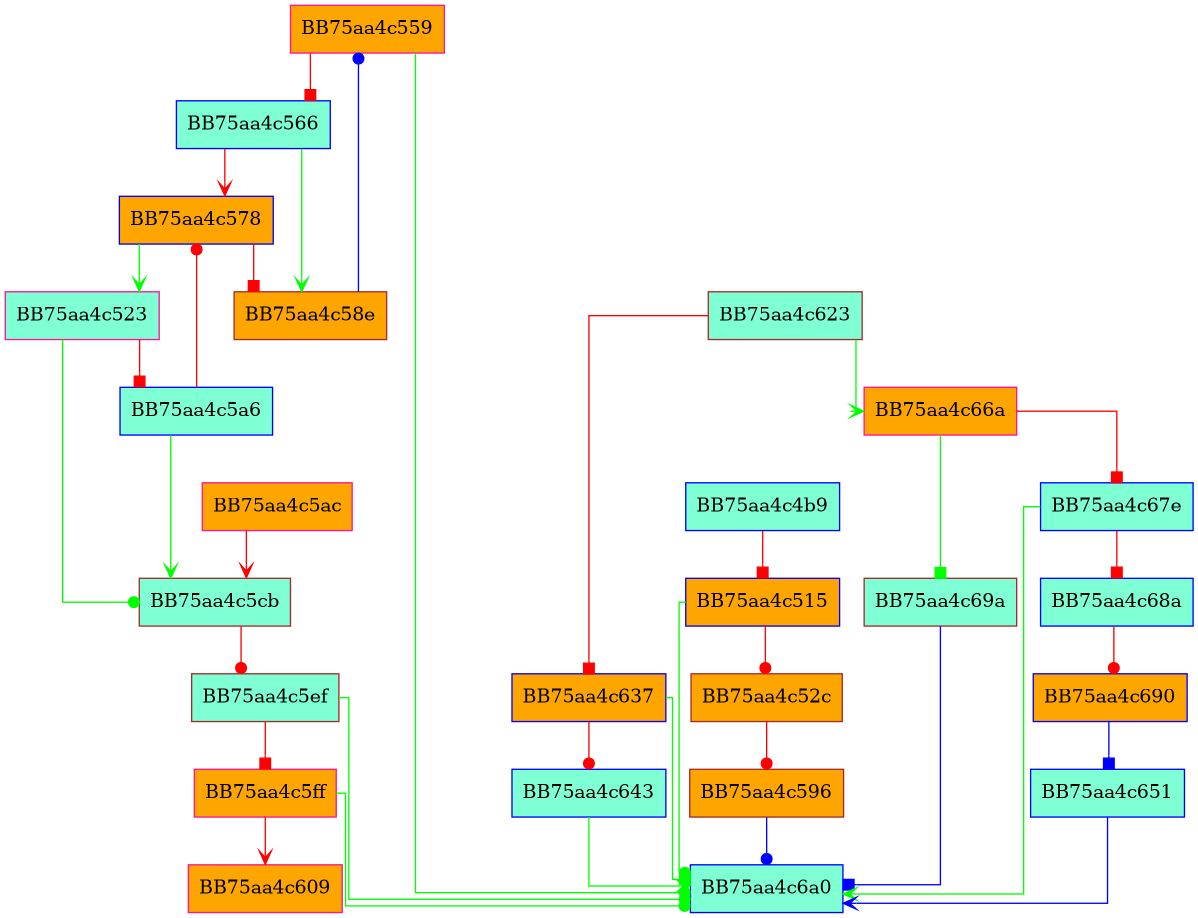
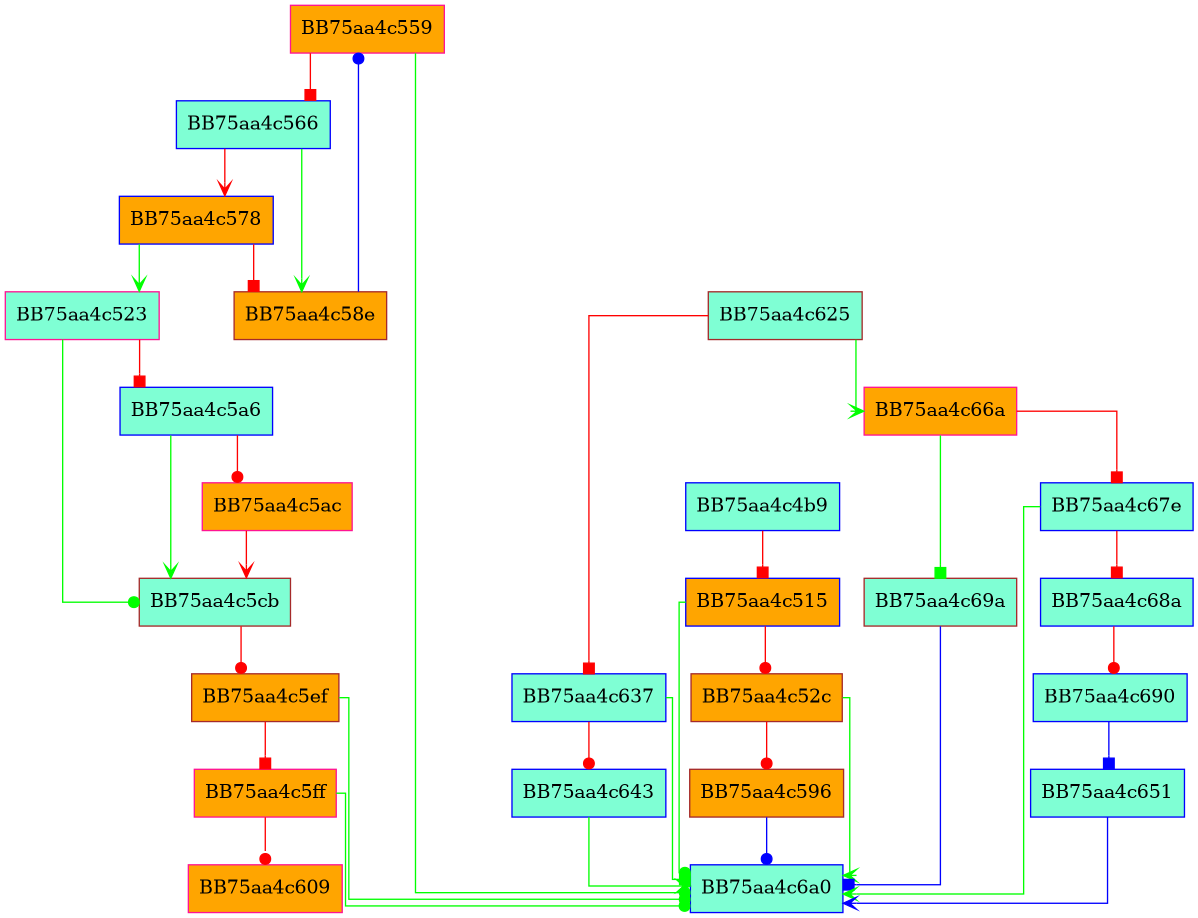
(785, 316) -> (785, 316)
(197, 321) -> (237, 453)
(265, 698) -> (265, 698)
(589, 698) -> (589, 698)
(1110, 698) -> (1110, 698)
none -> (850, 783)
(265, 834) -> (265, 834)
